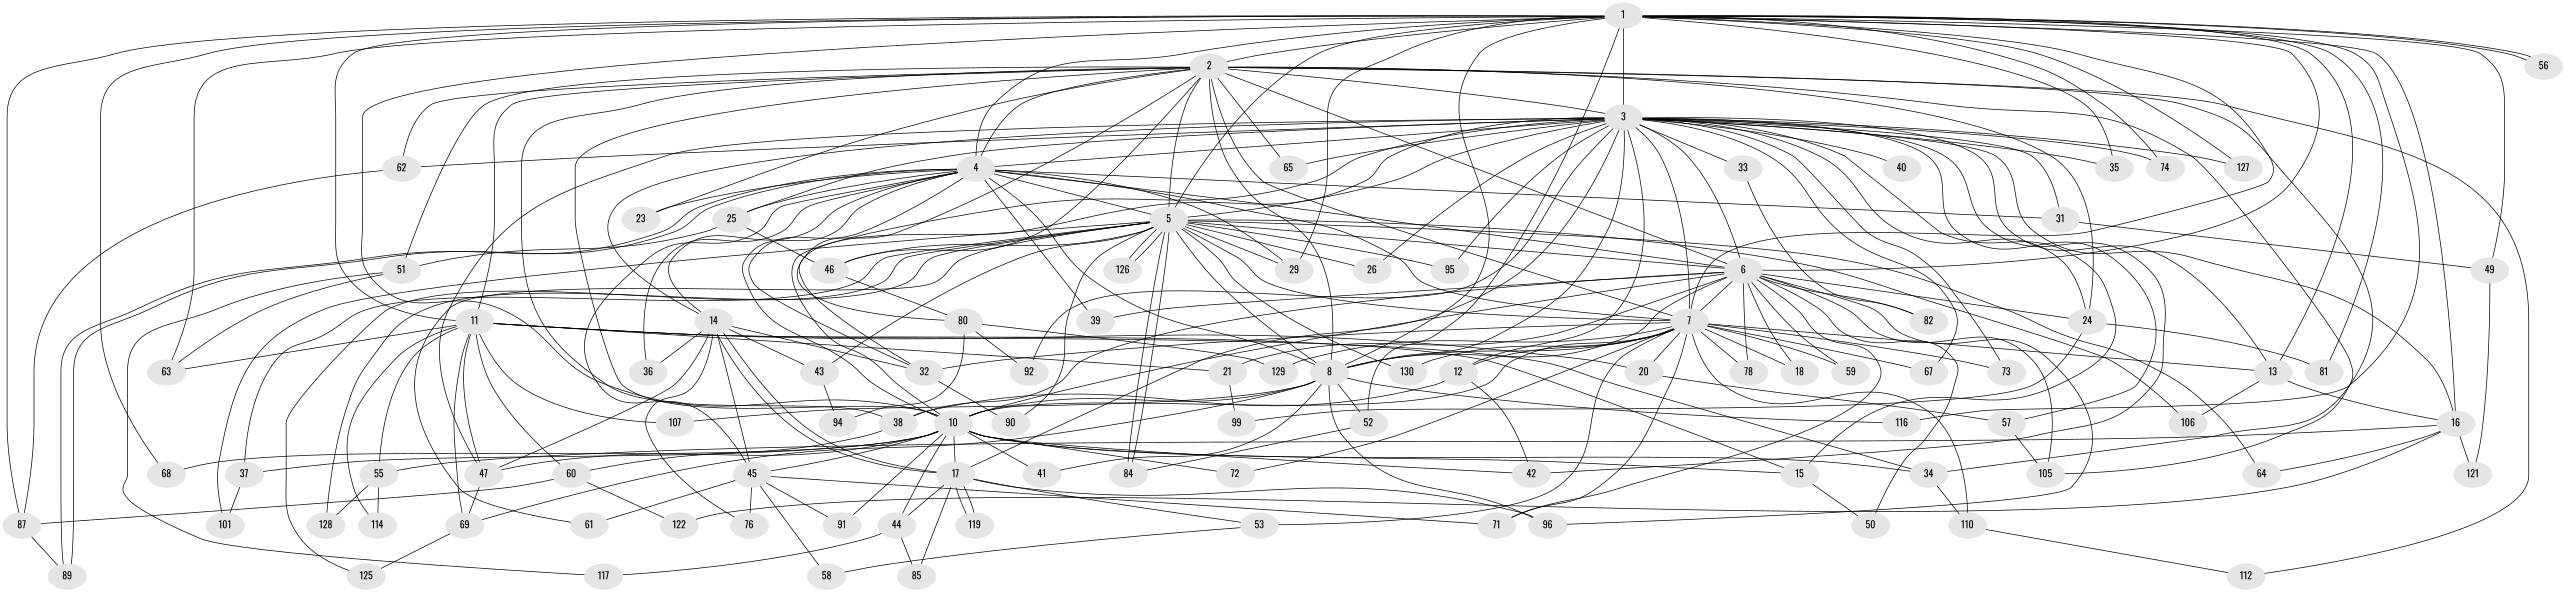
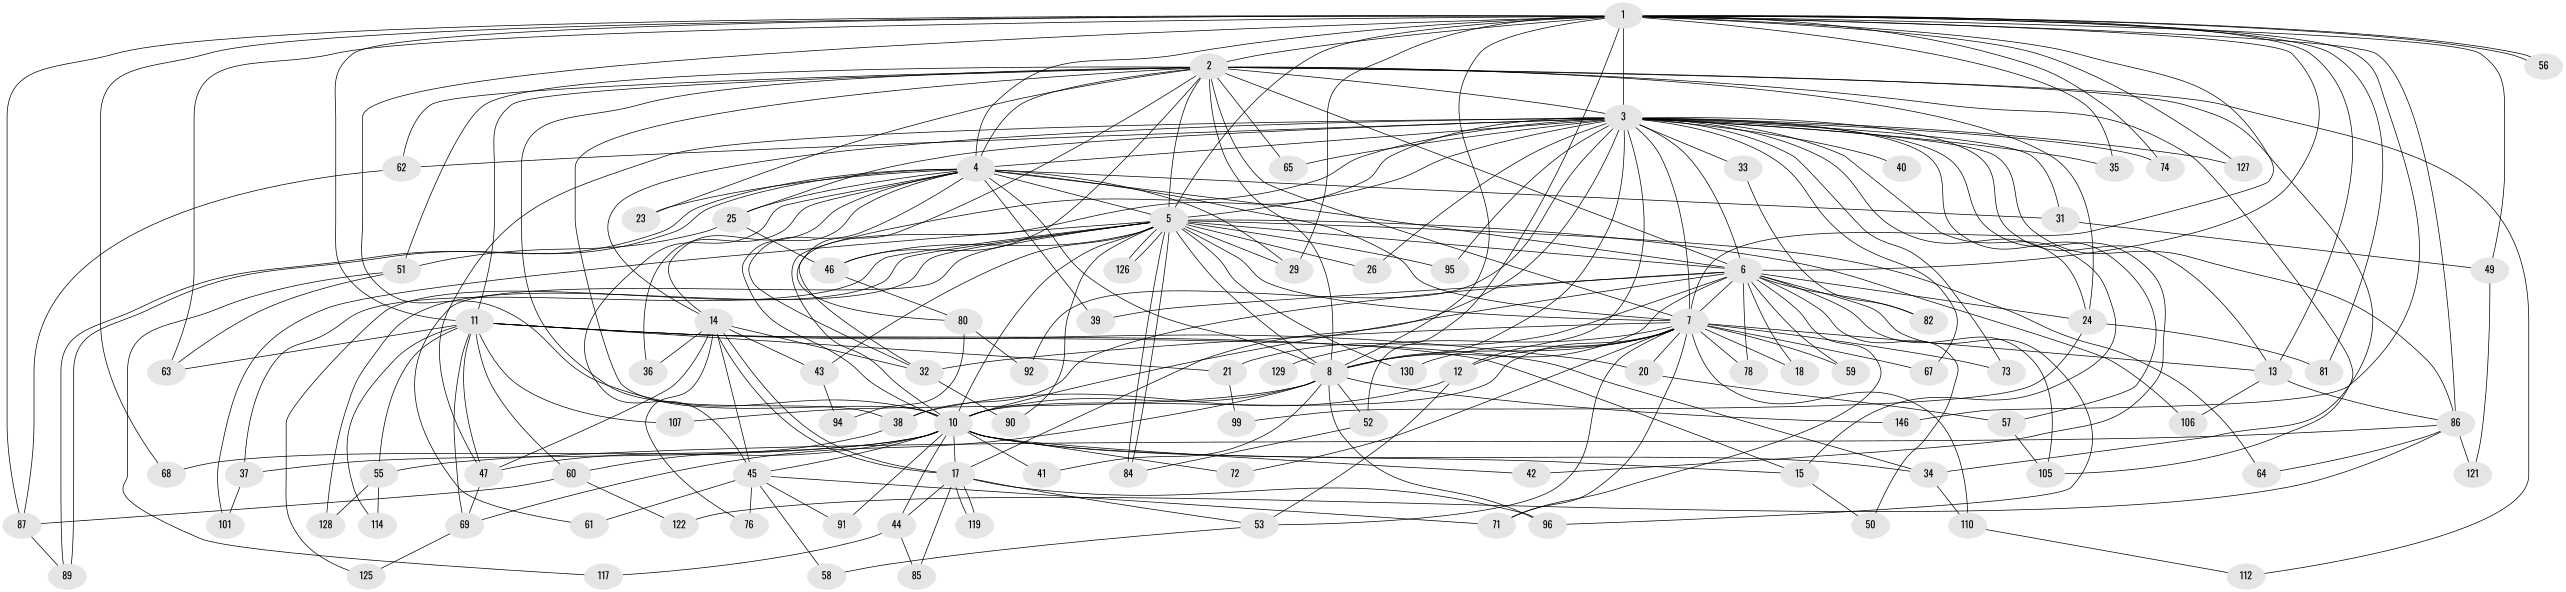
none -> (1033, 294)
(1187, 349) -> none
(1507, 417) -> (1375, 451)
(1902, 424) -> (1902, 424)
(2456, 424) -> (2456, 424)
